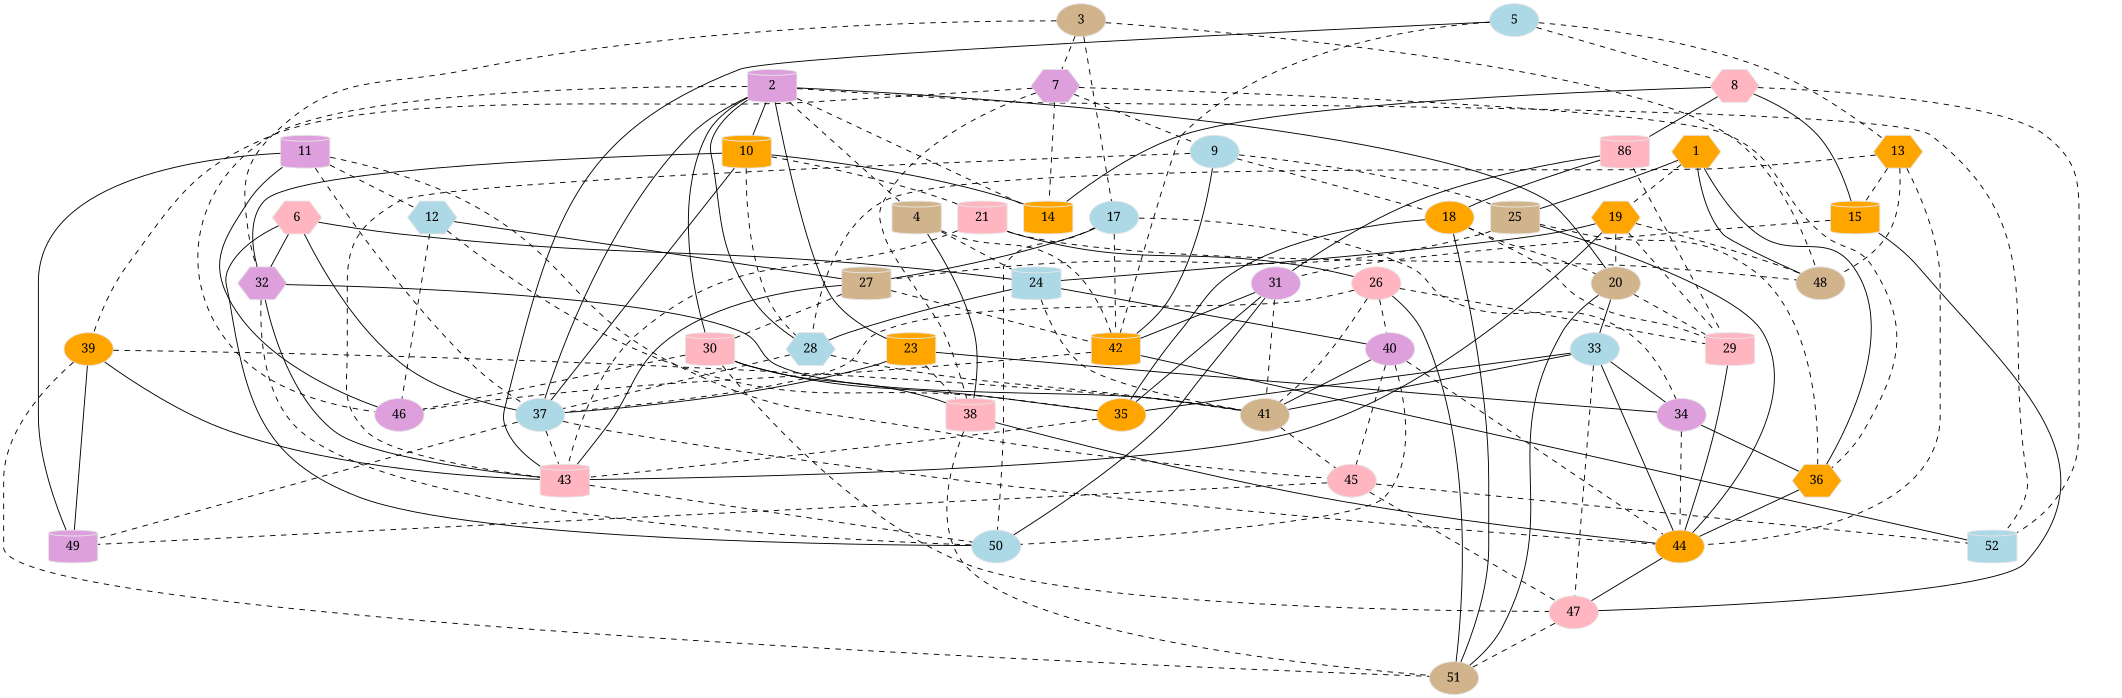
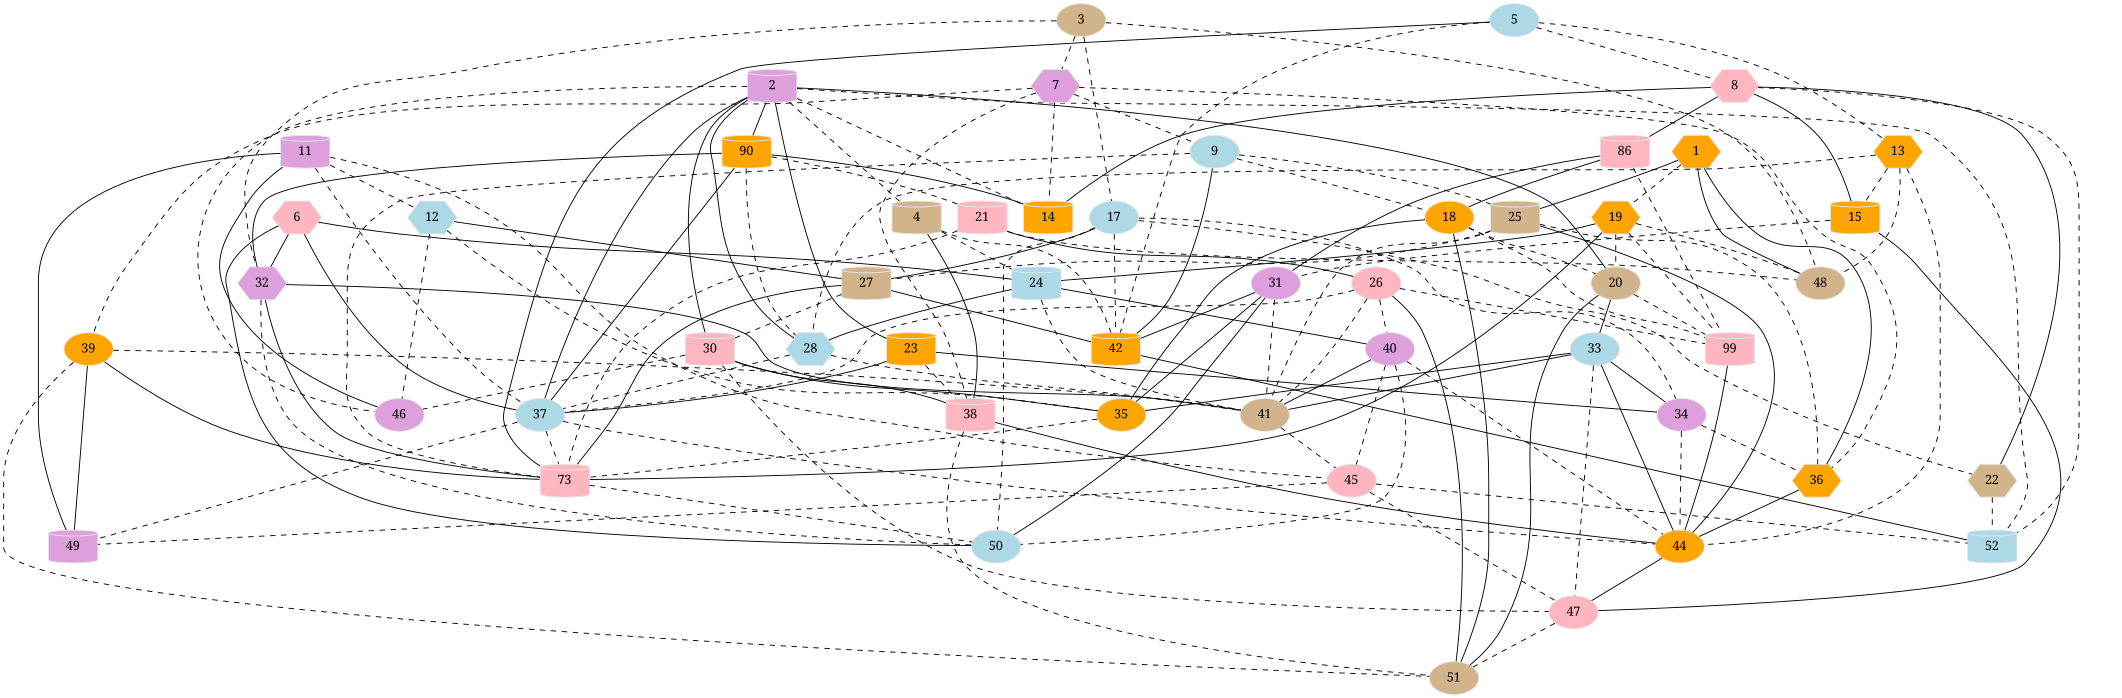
(747, 152) -> (747, 152)
none -> (1329, 283)
(996, 317) -> (996, 317)
(1730, 349) -> (1730, 349)
(757, 378) -> none
(1748, 447) -> (1748, 447)
(565, 481) -> (565, 481)
none -> (1992, 481)
